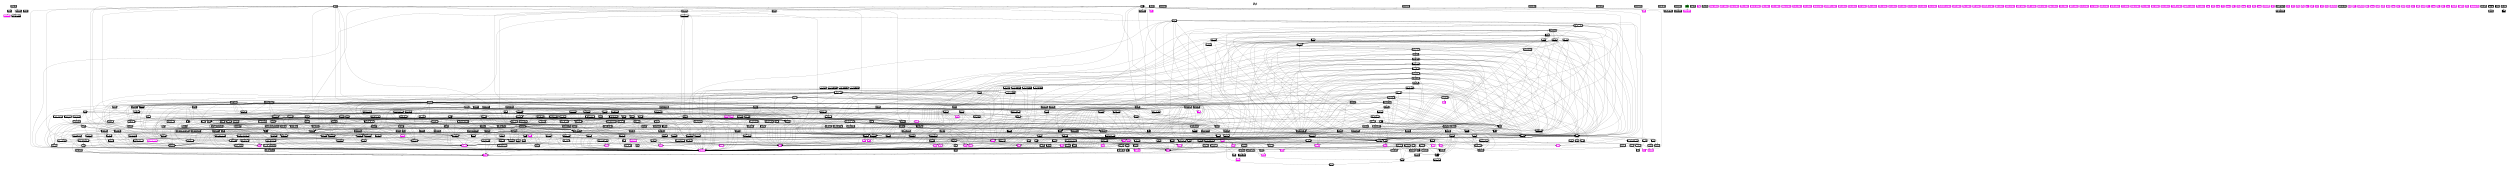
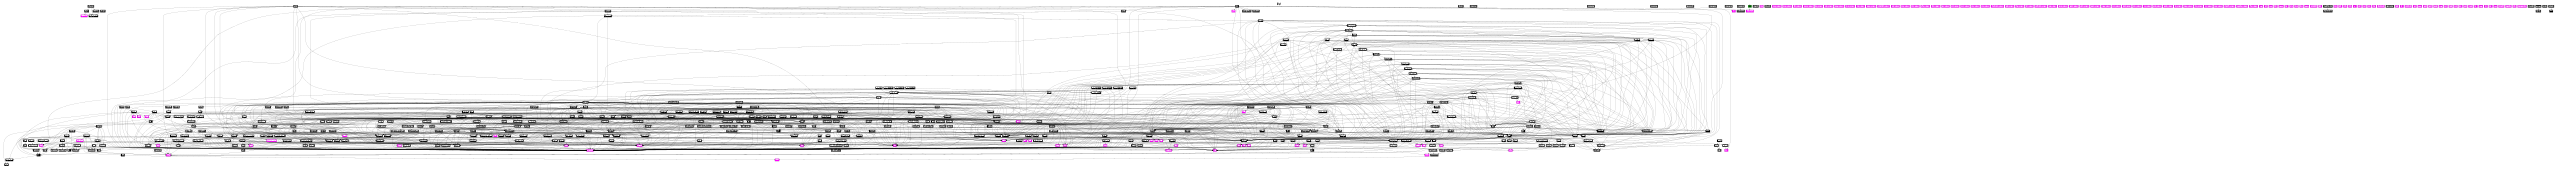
(1724, 6) -> none
(2244, 6) -> none
(1195, 131) -> none
none -> (280, 136)
(1651, 150) -> (1442, 150)
(1417, 155) -> none
